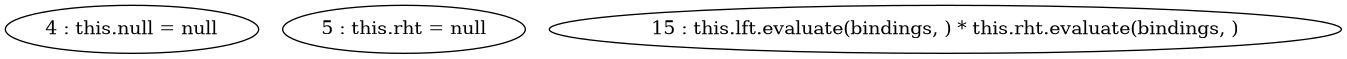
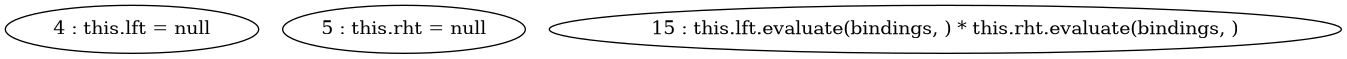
(132, 29) -> (132, 29)
